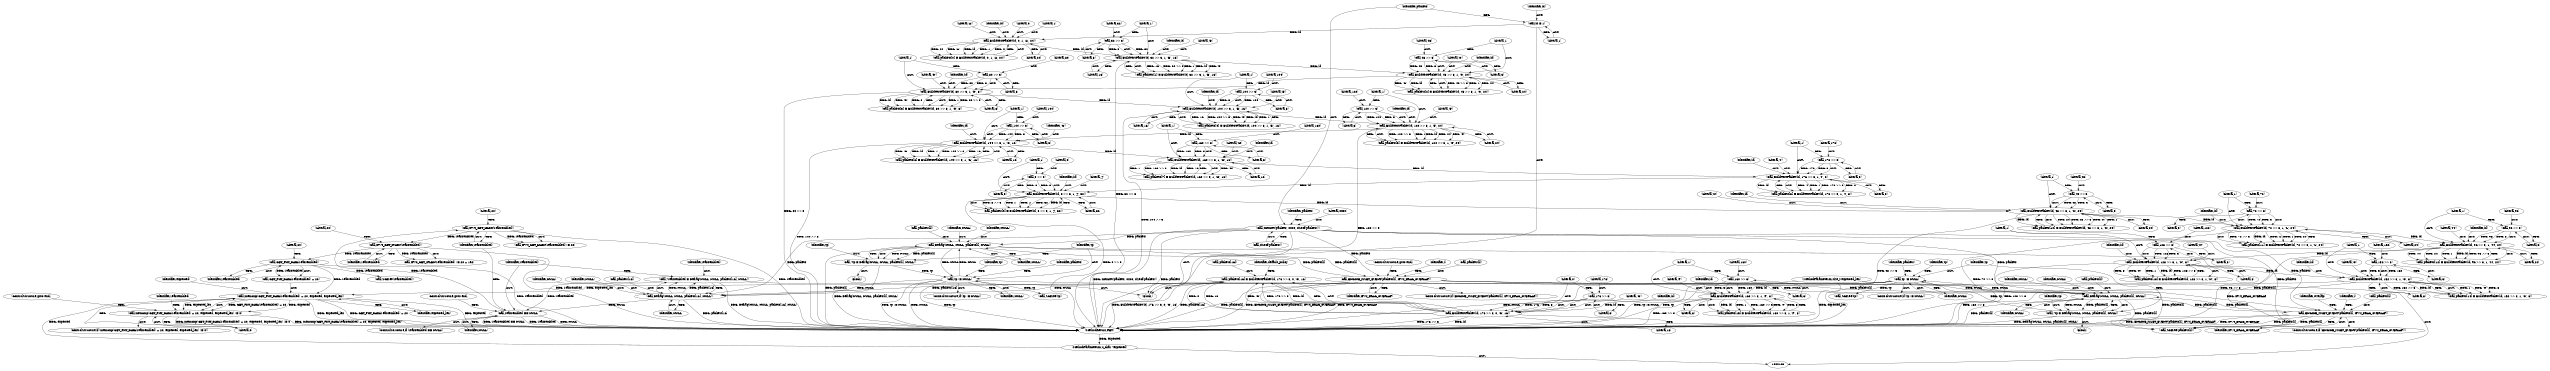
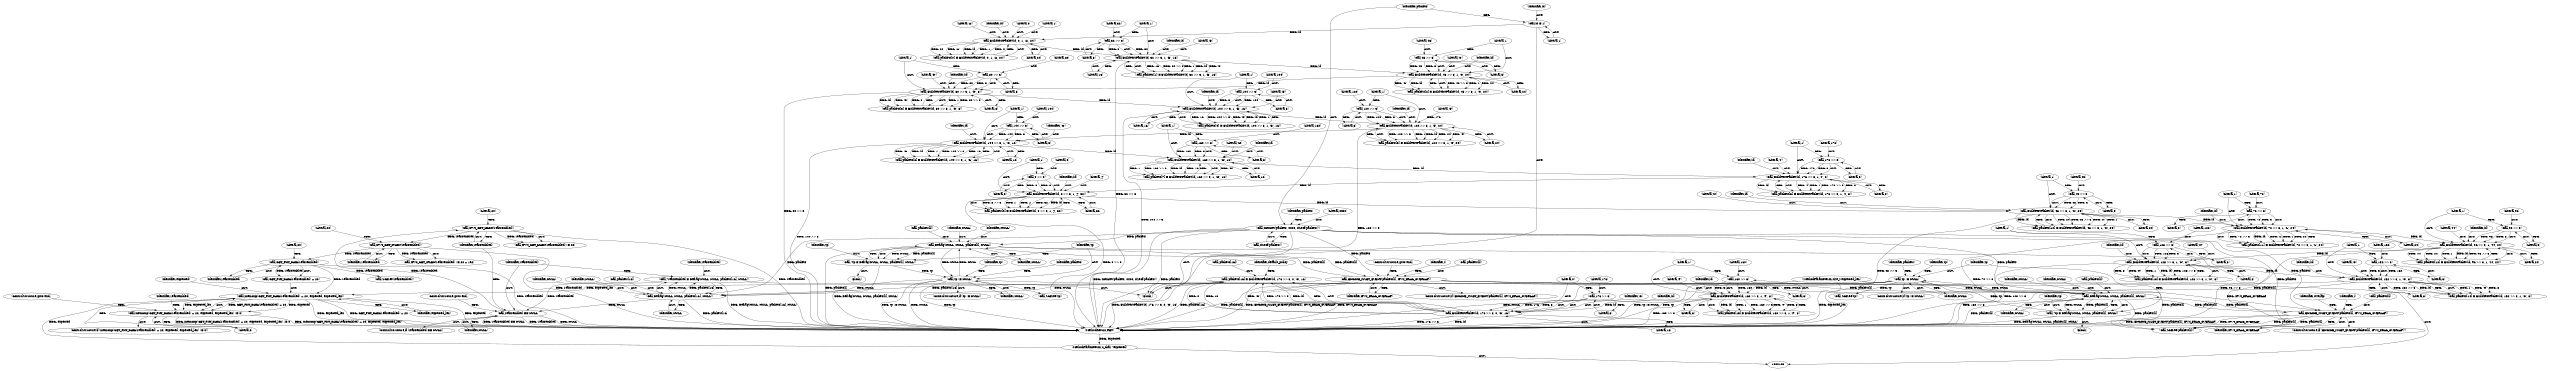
(1434, 118) -> (1434, 118)
(1634, 296) -> (1634, 296)
